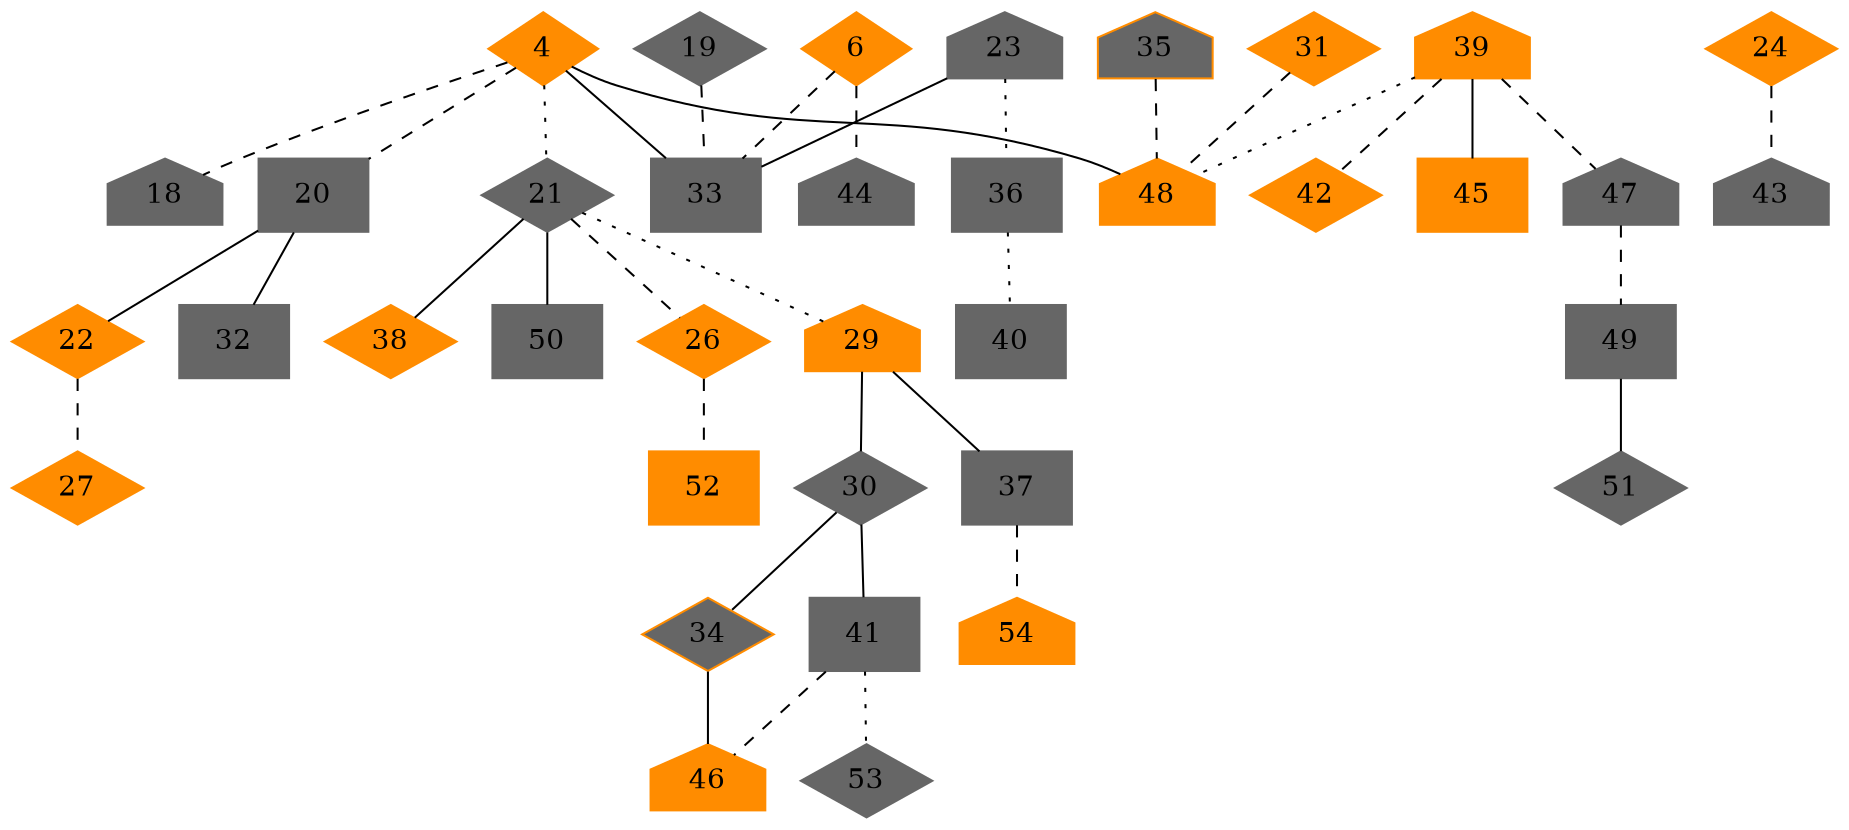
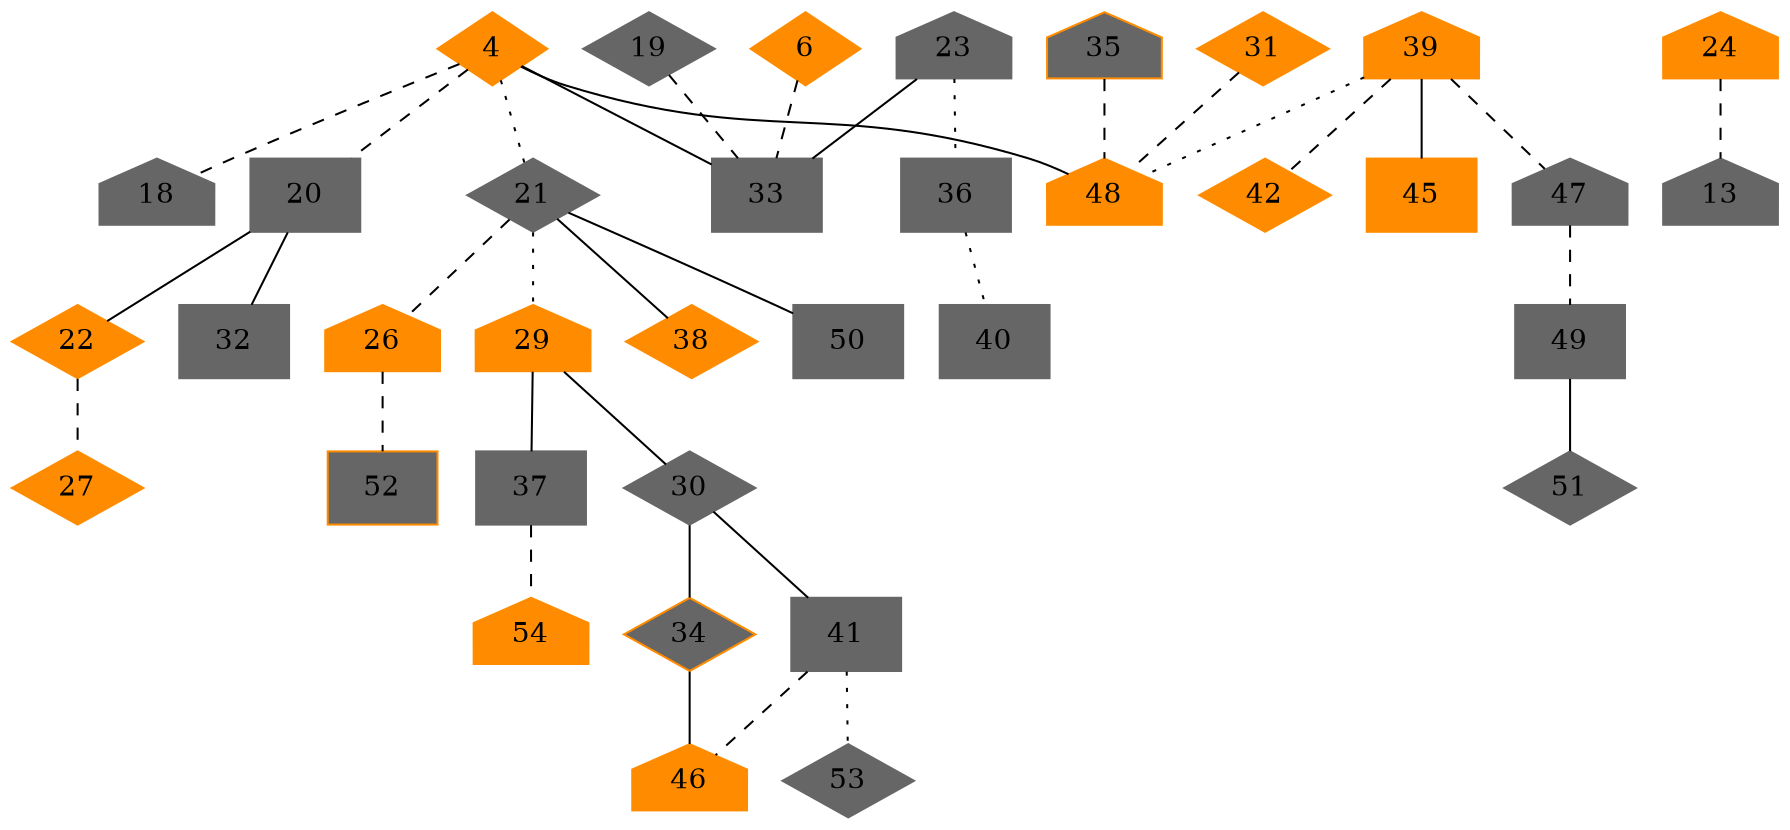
(1771, 49) -> (1721, 49)
(856, 195) -> none
(1771, 195) -> (1721, 195)
(704, 342) -> (383, 342)
(704, 488) -> (383, 488)
